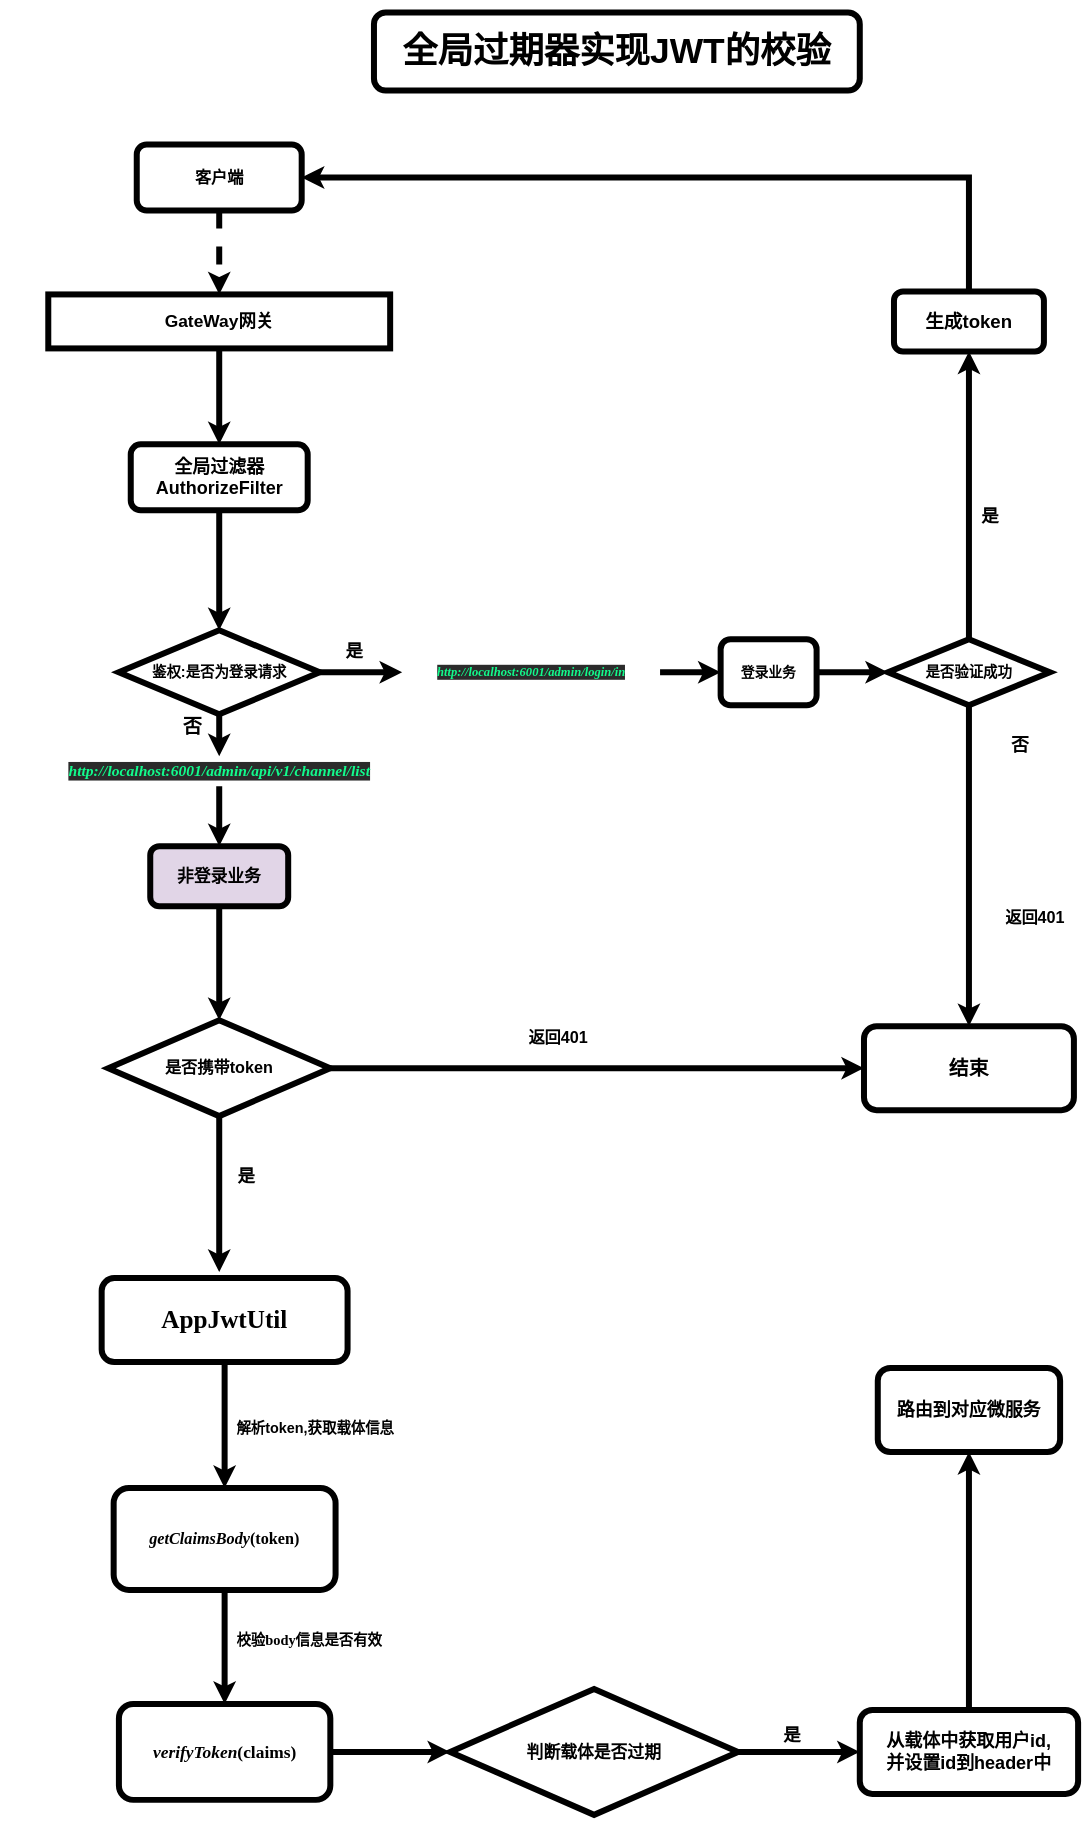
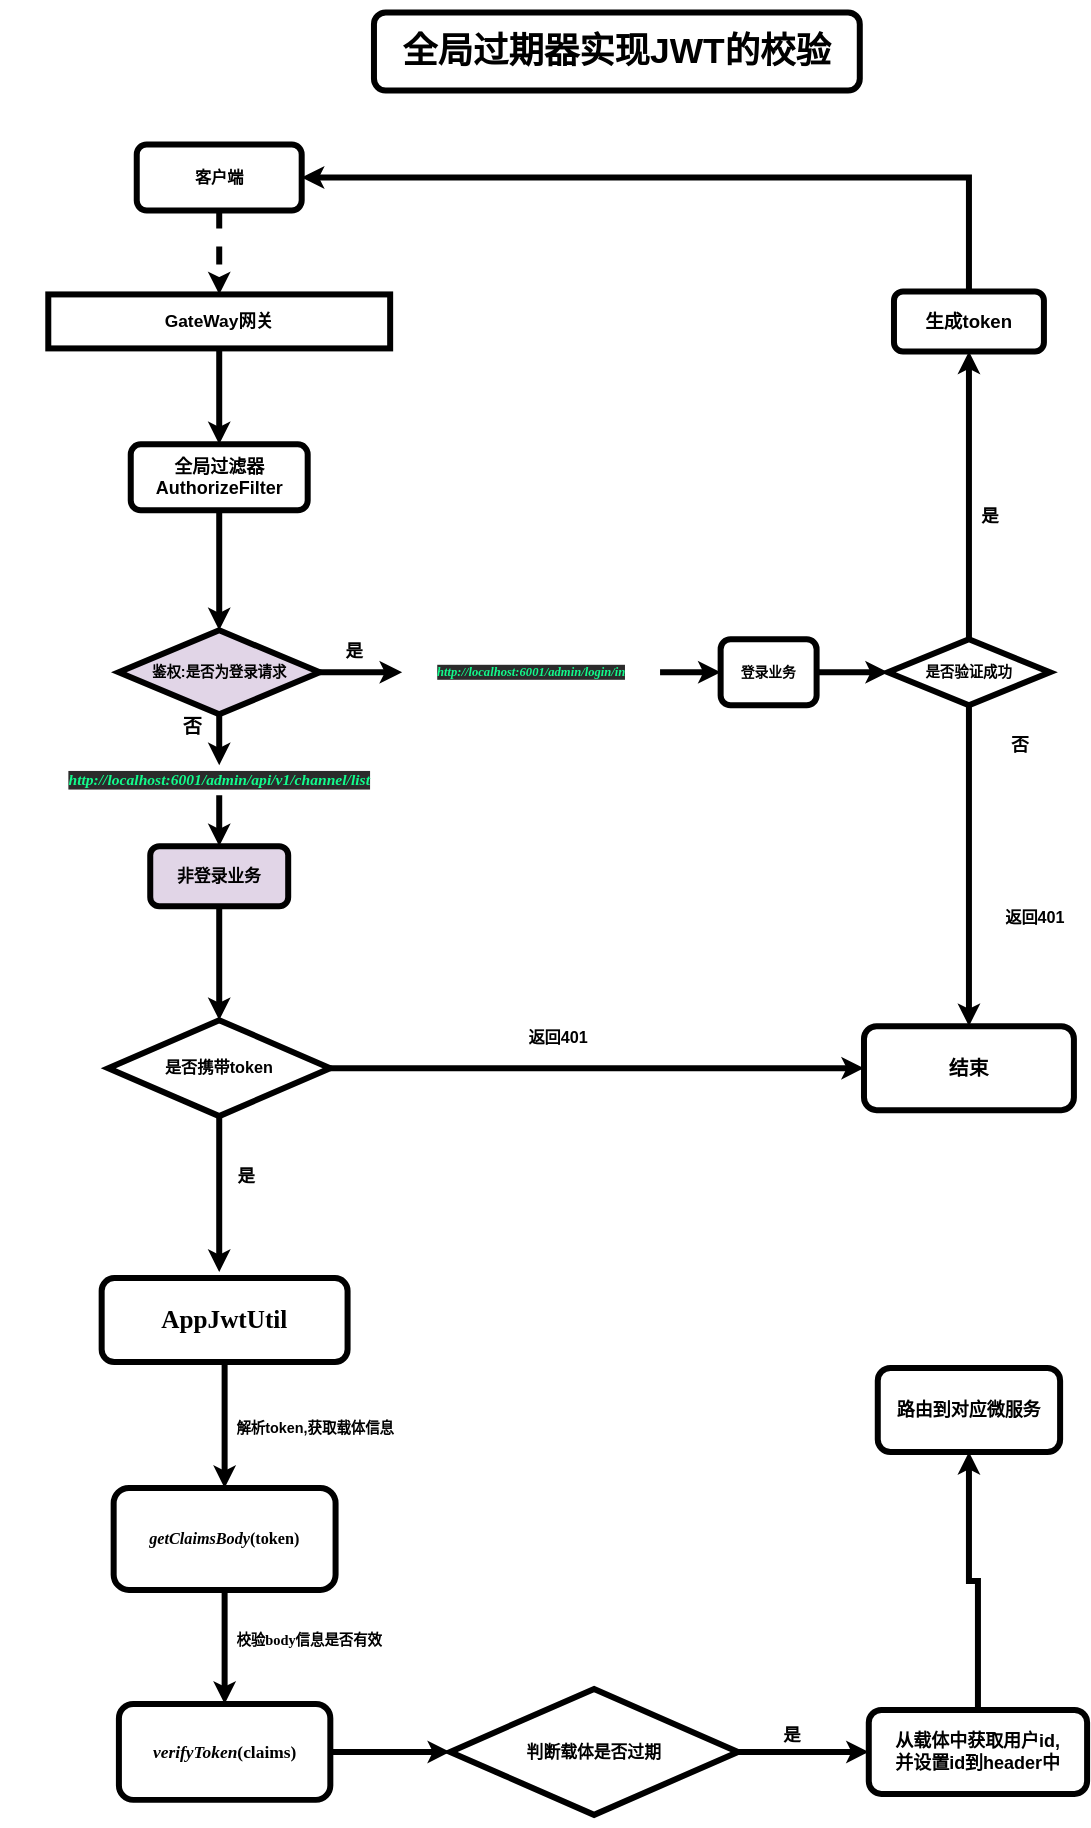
(219, 672) -> (219, 672)
(219, 771) -> (219, 780)
(969, 1752) -> (978, 1752)
